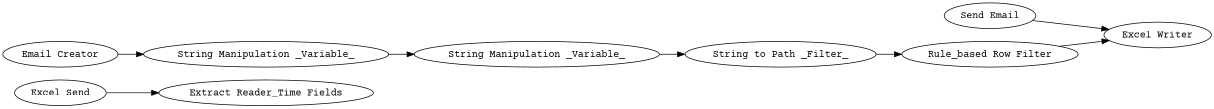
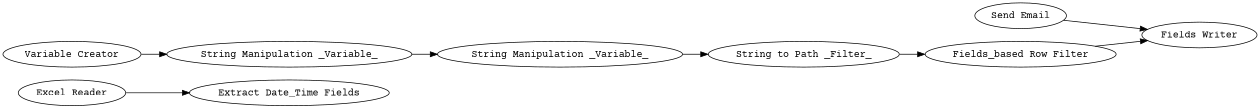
(1158, 35) -> (1199, 35)
(60, 54) -> (72, 54)
(990, 54) -> (1021, 54)
(60, 93) -> (72, 93)
(266, 93) -> (289, 93)
